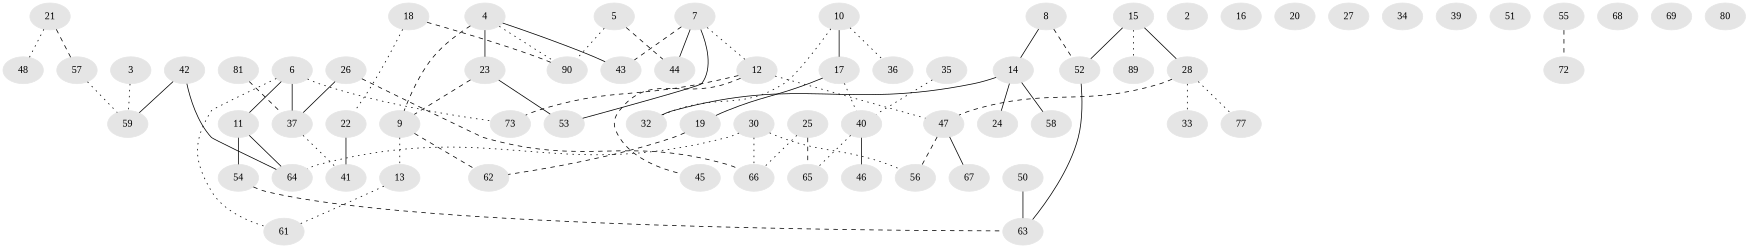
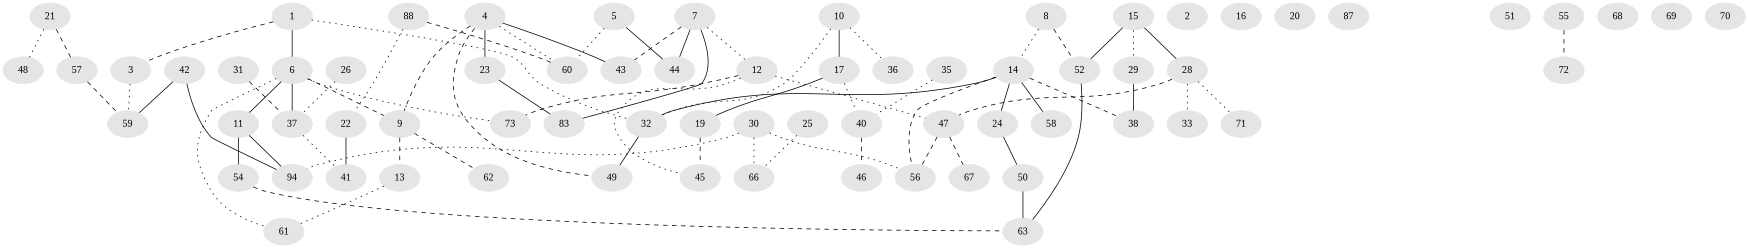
none -> (292, 16)
(409, 16) -> (409, 16)
(1349, 16) -> (1349, 16)
(1403, 16) -> none
(1456, 16) -> none
(1725, 16) -> (1725, 16)
(644, 43) -> (644, 43)
(1030, 43) -> (1030, 43)
(238, 70) -> (238, 70)
(567, 70) -> (567, 70)
(1134, 70) -> (1134, 70)
(102, 97) -> (102, 97)
(319, 97) -> (319, 97)
(442, 97) -> (346, 97)
(629, 101) -> (629, 101)
none -> (930, 103)
(564, 124) -> (564, 124)
none -> (1134, 124)
(1241, 124) -> (1241, 124)
(515, 145) -> none
(862, 151) -> (862, 151)
(956, 151) -> (956, 151)
none -> (1010, 151)
(400, 155) -> (400, 155)
(593, 159) -> (700, 151)
(292, 178) -> (292, 178)
none -> (612, 178)
(808, 178) -> none
